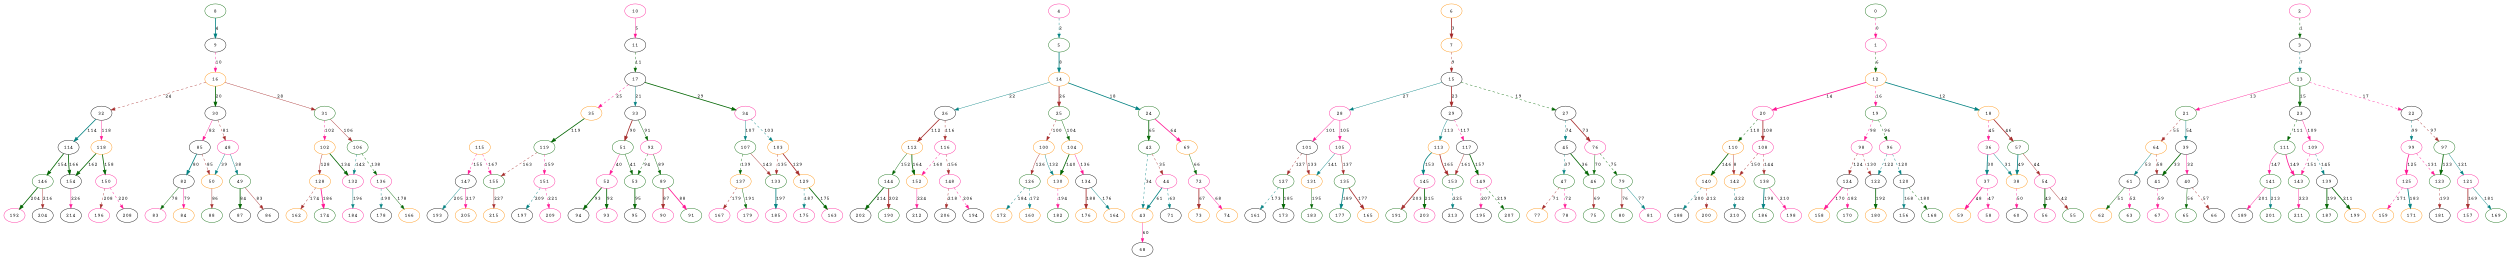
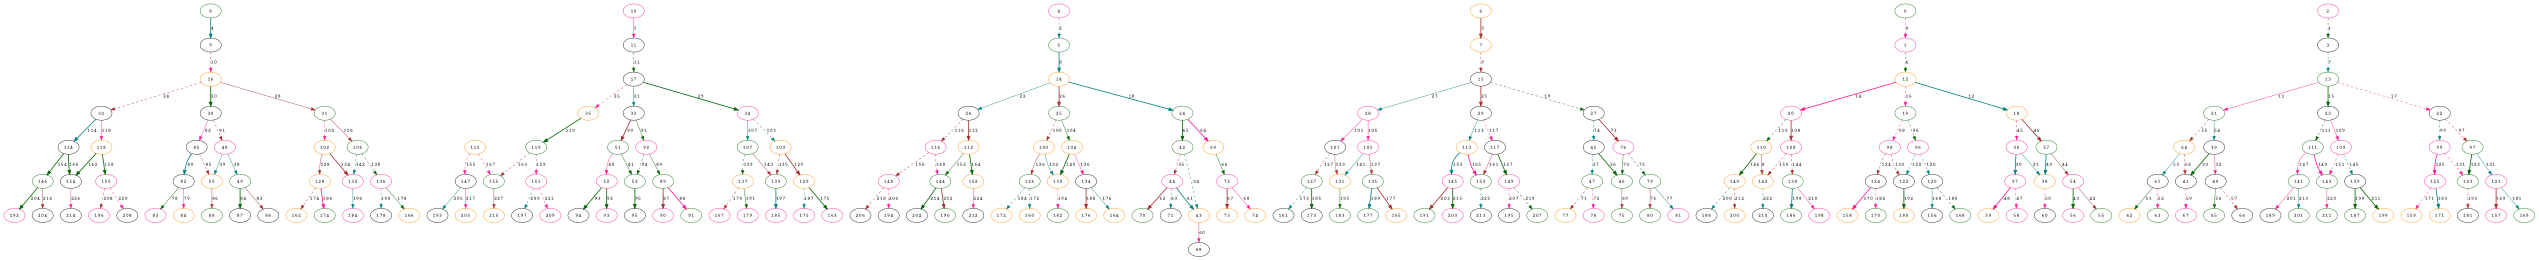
(338, 163) -> (338, 163)
(932, 163) -> (936, 163)
(1442, 163) -> (1470, 163)
none -> (1142, 215)
